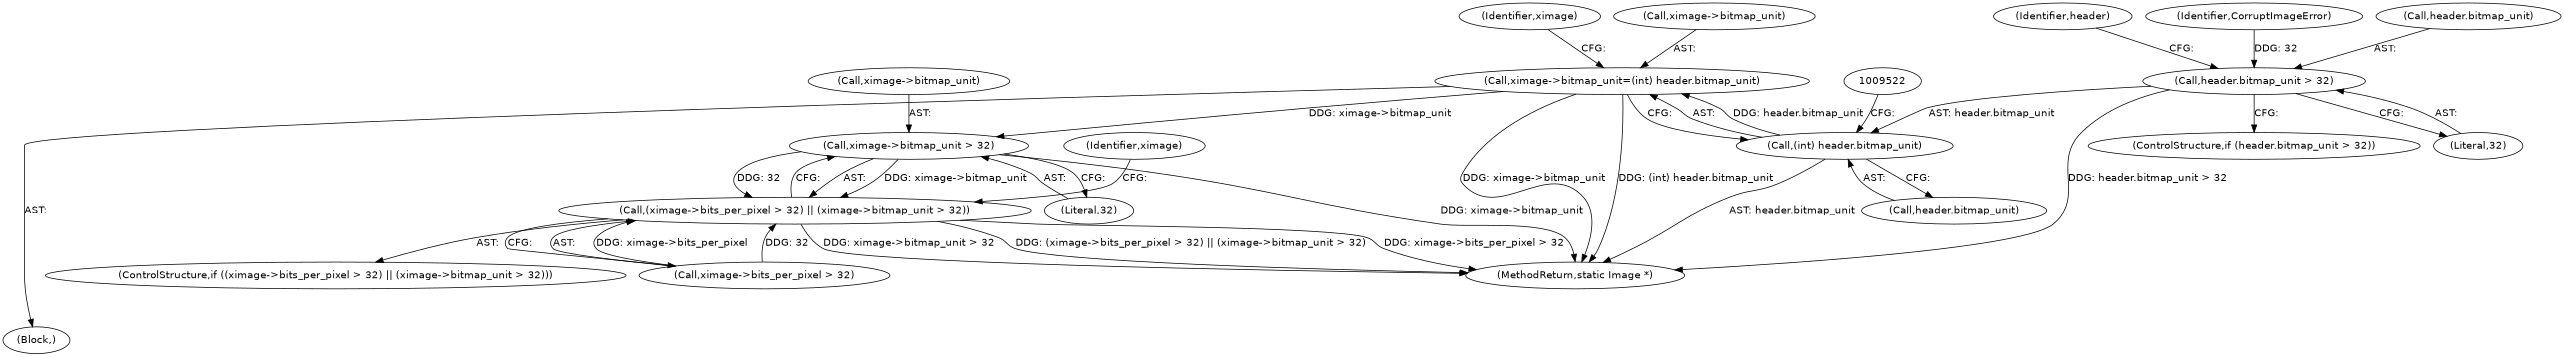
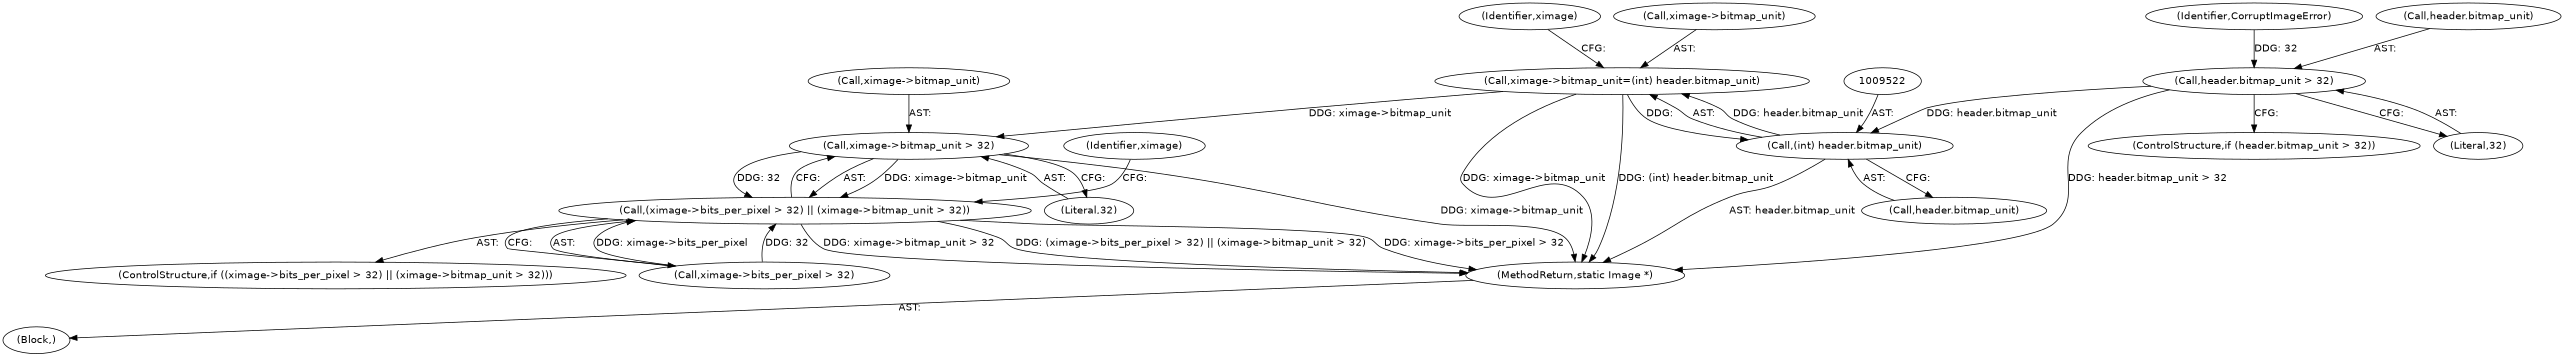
(2063, 16) -> none
(650, 111) -> (775, 309)
(1662, 114) -> (1662, 114)
(1885, 114) -> (1885, 114)
(1992, 114) -> (1992, 114)
